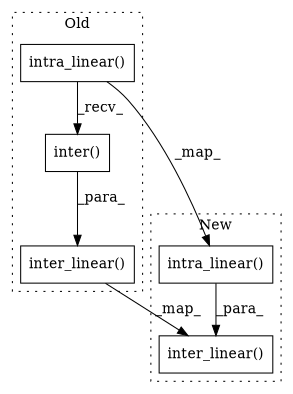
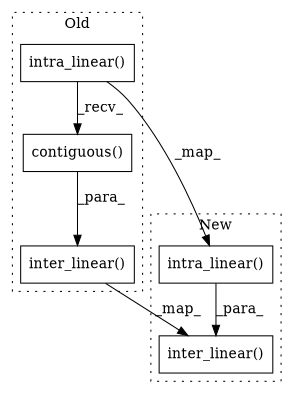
(78, 153) -> (78, 153)
